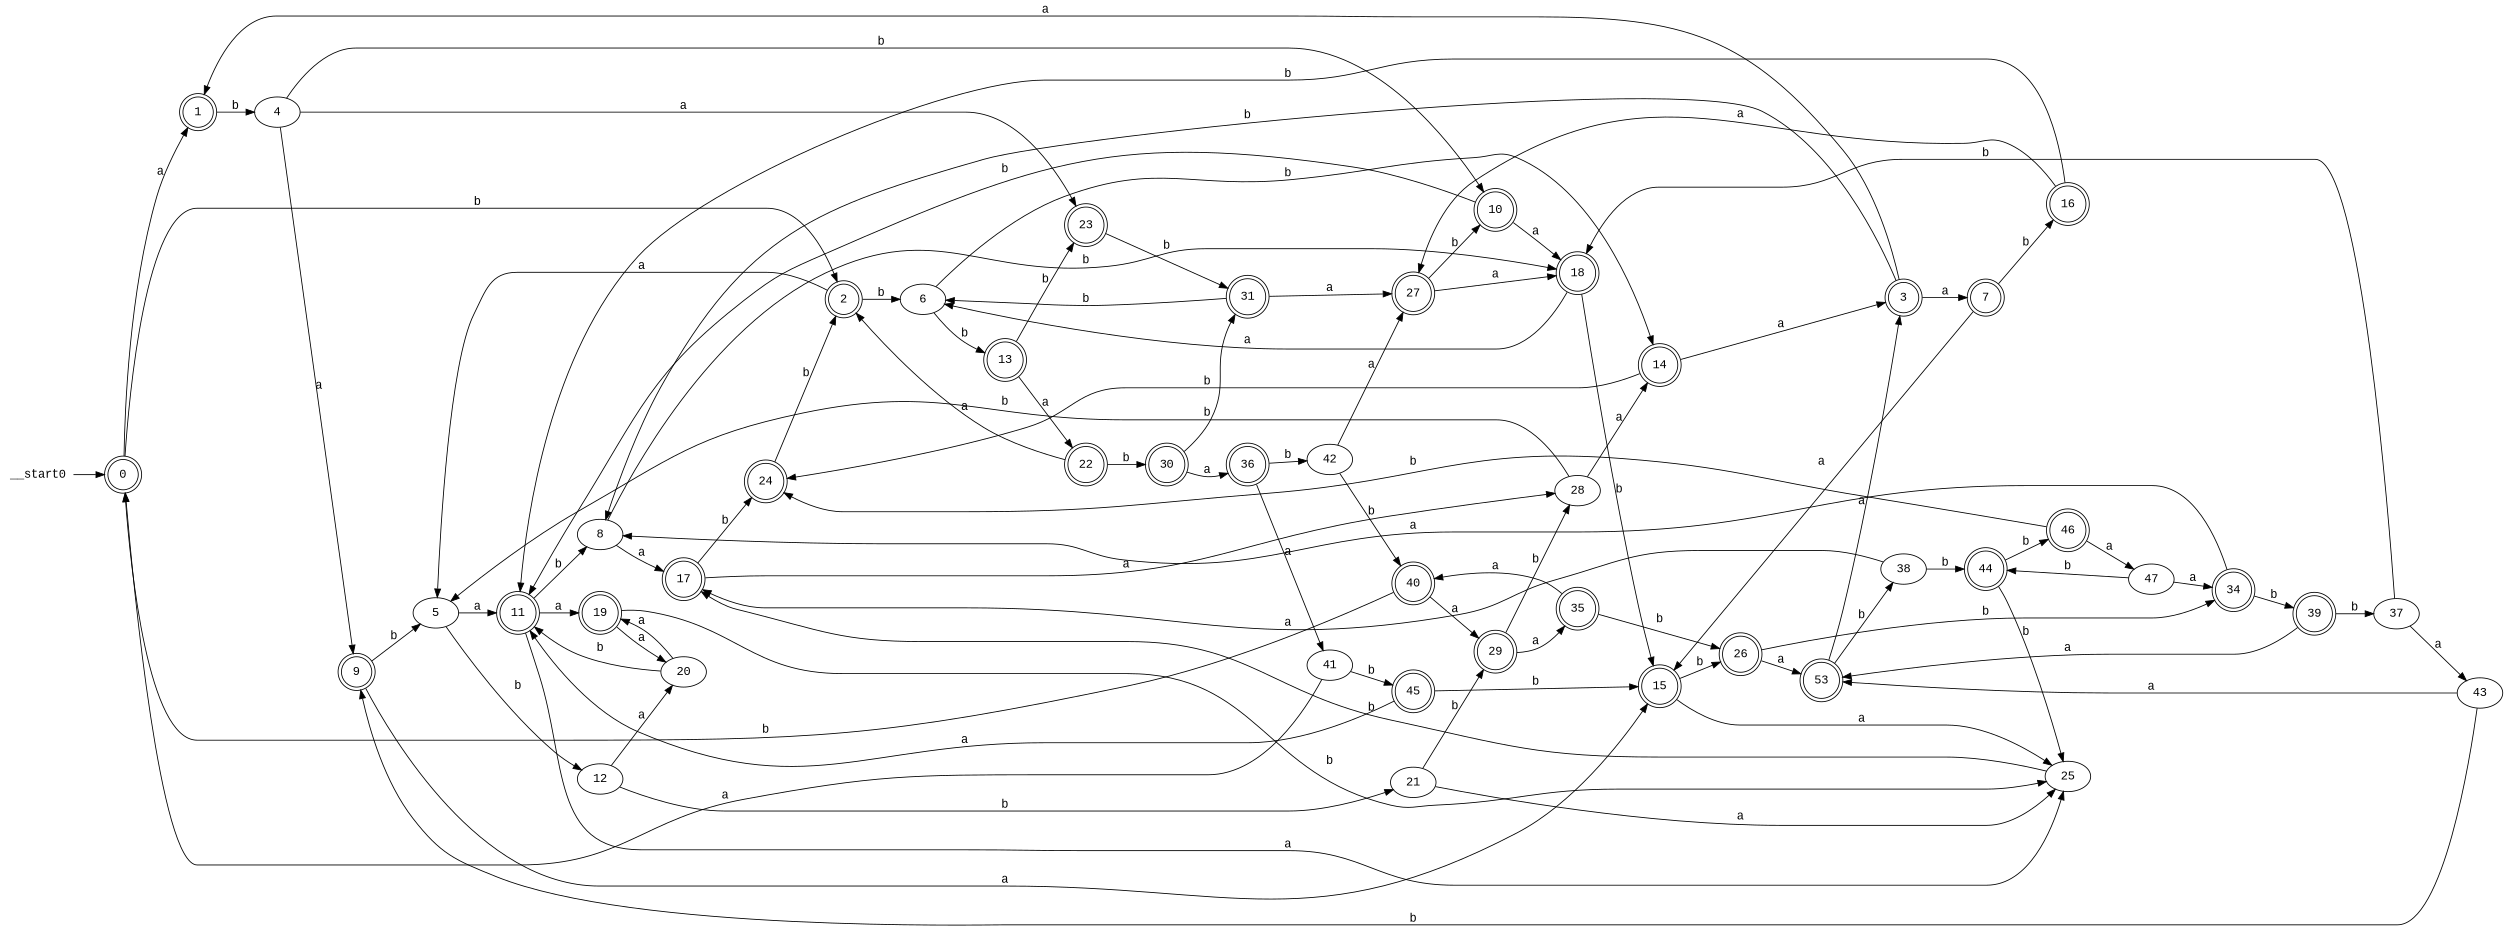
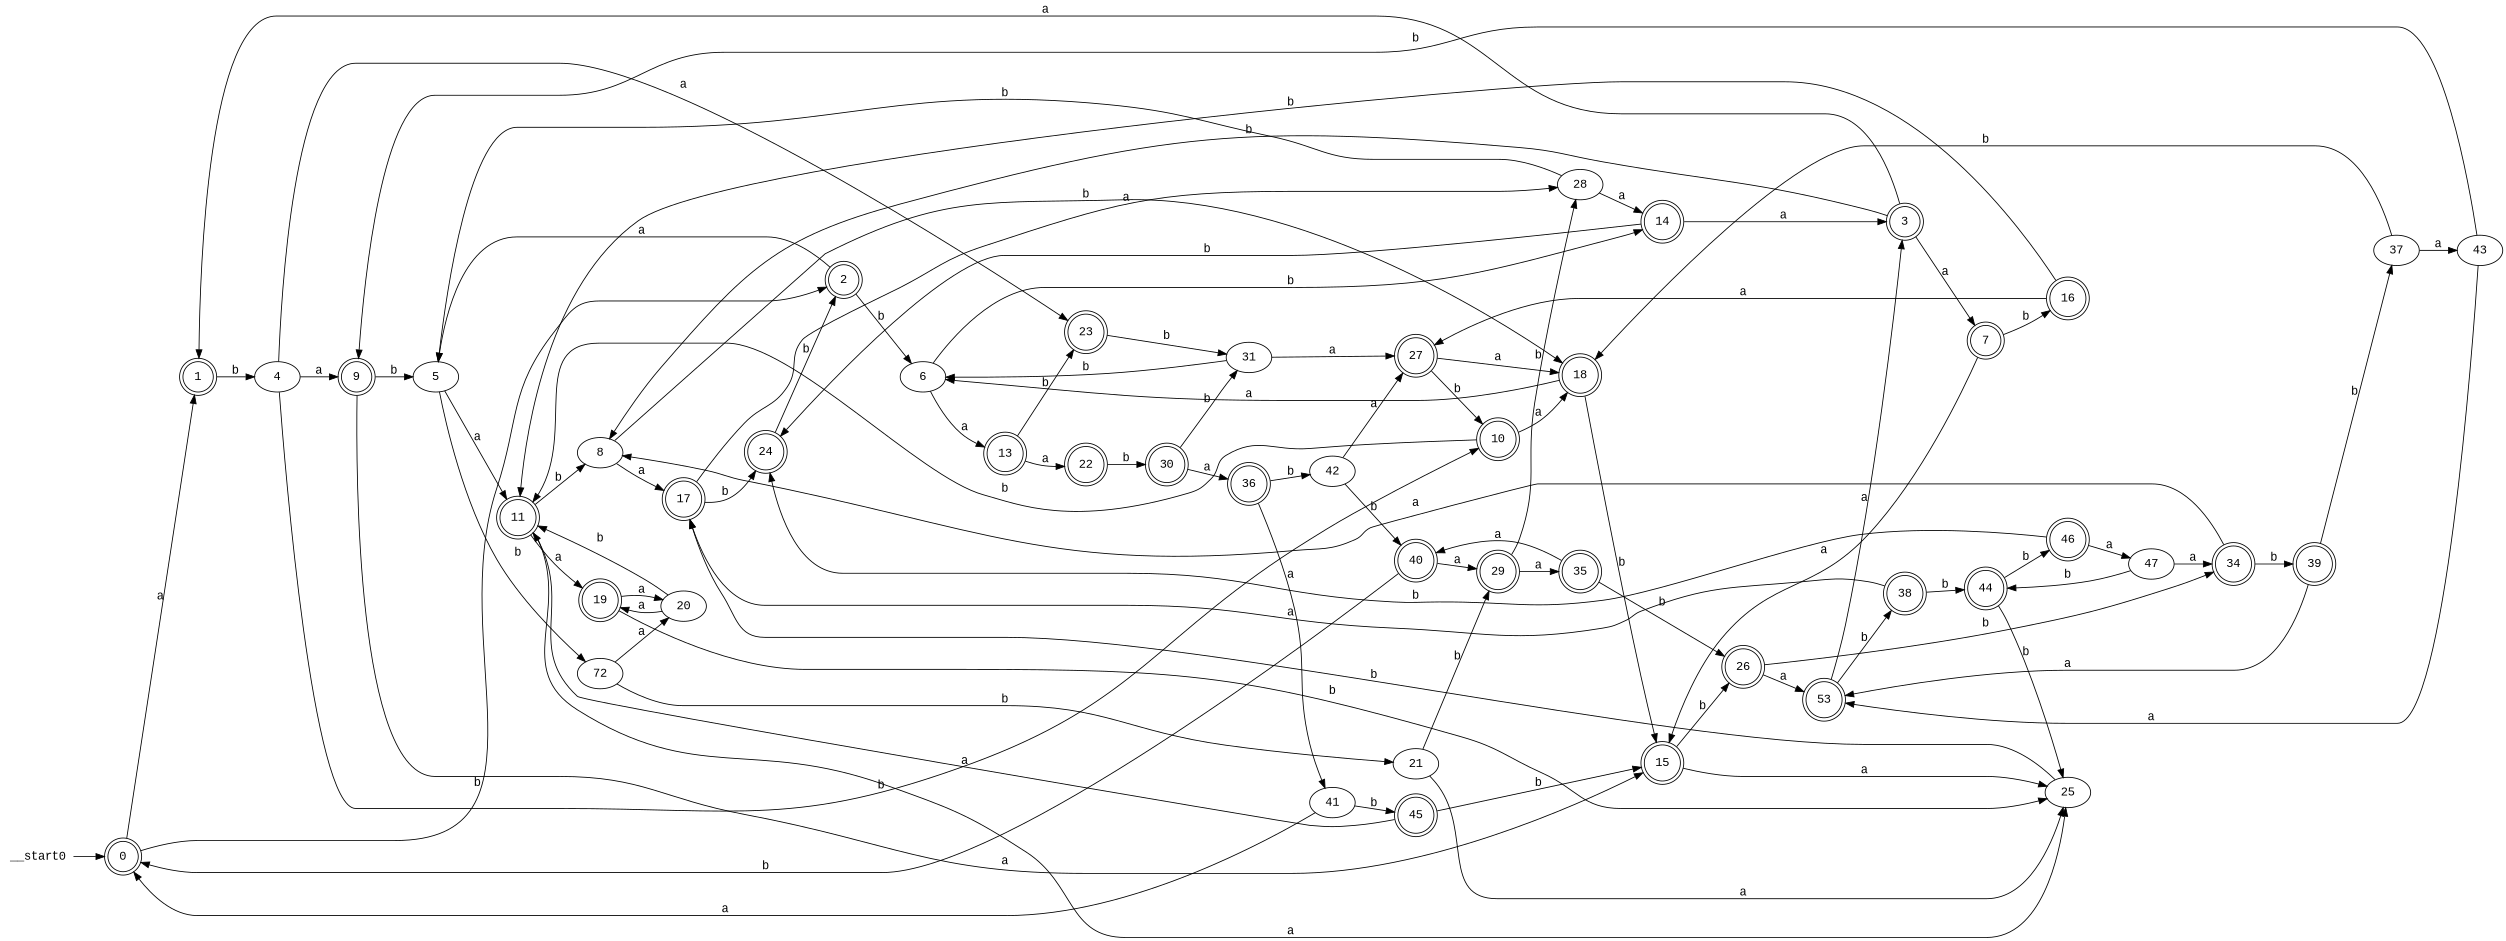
(1248, 297) -> (1249, 357)
(965, 333) -> (965, 427)
(963, 413) -> none
(1904, 569) -> (1905, 594)
(600, 779) -> (600, 674)
